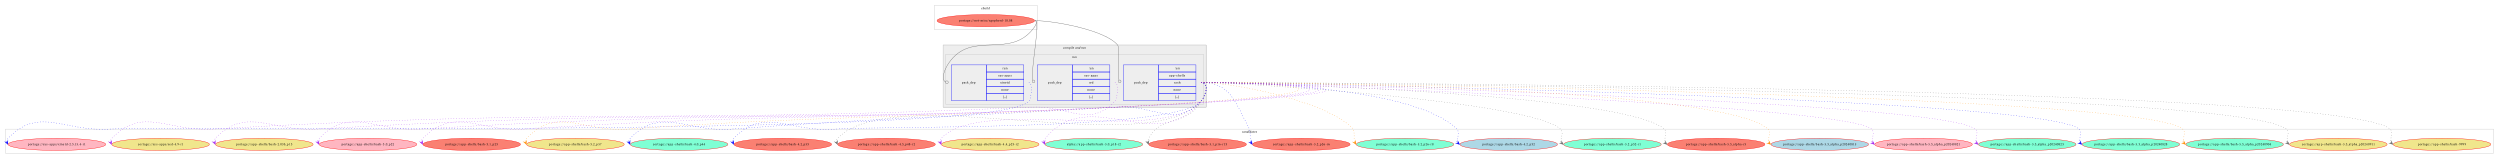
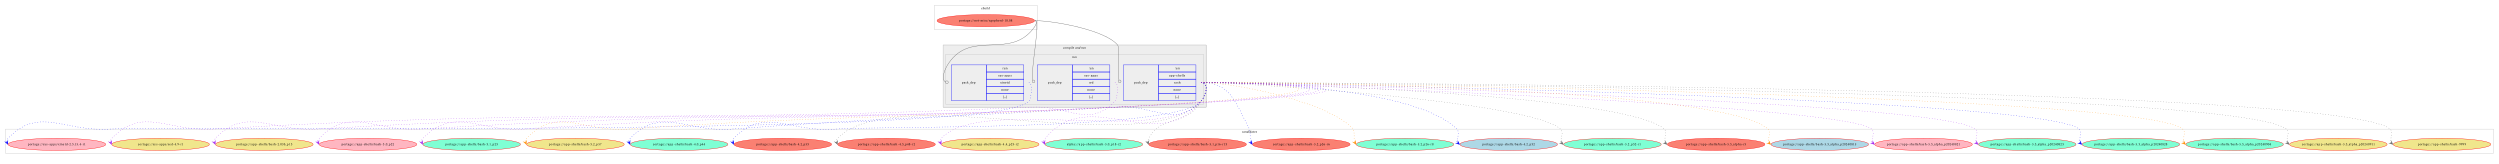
(472, 144) -> (472, 144)
